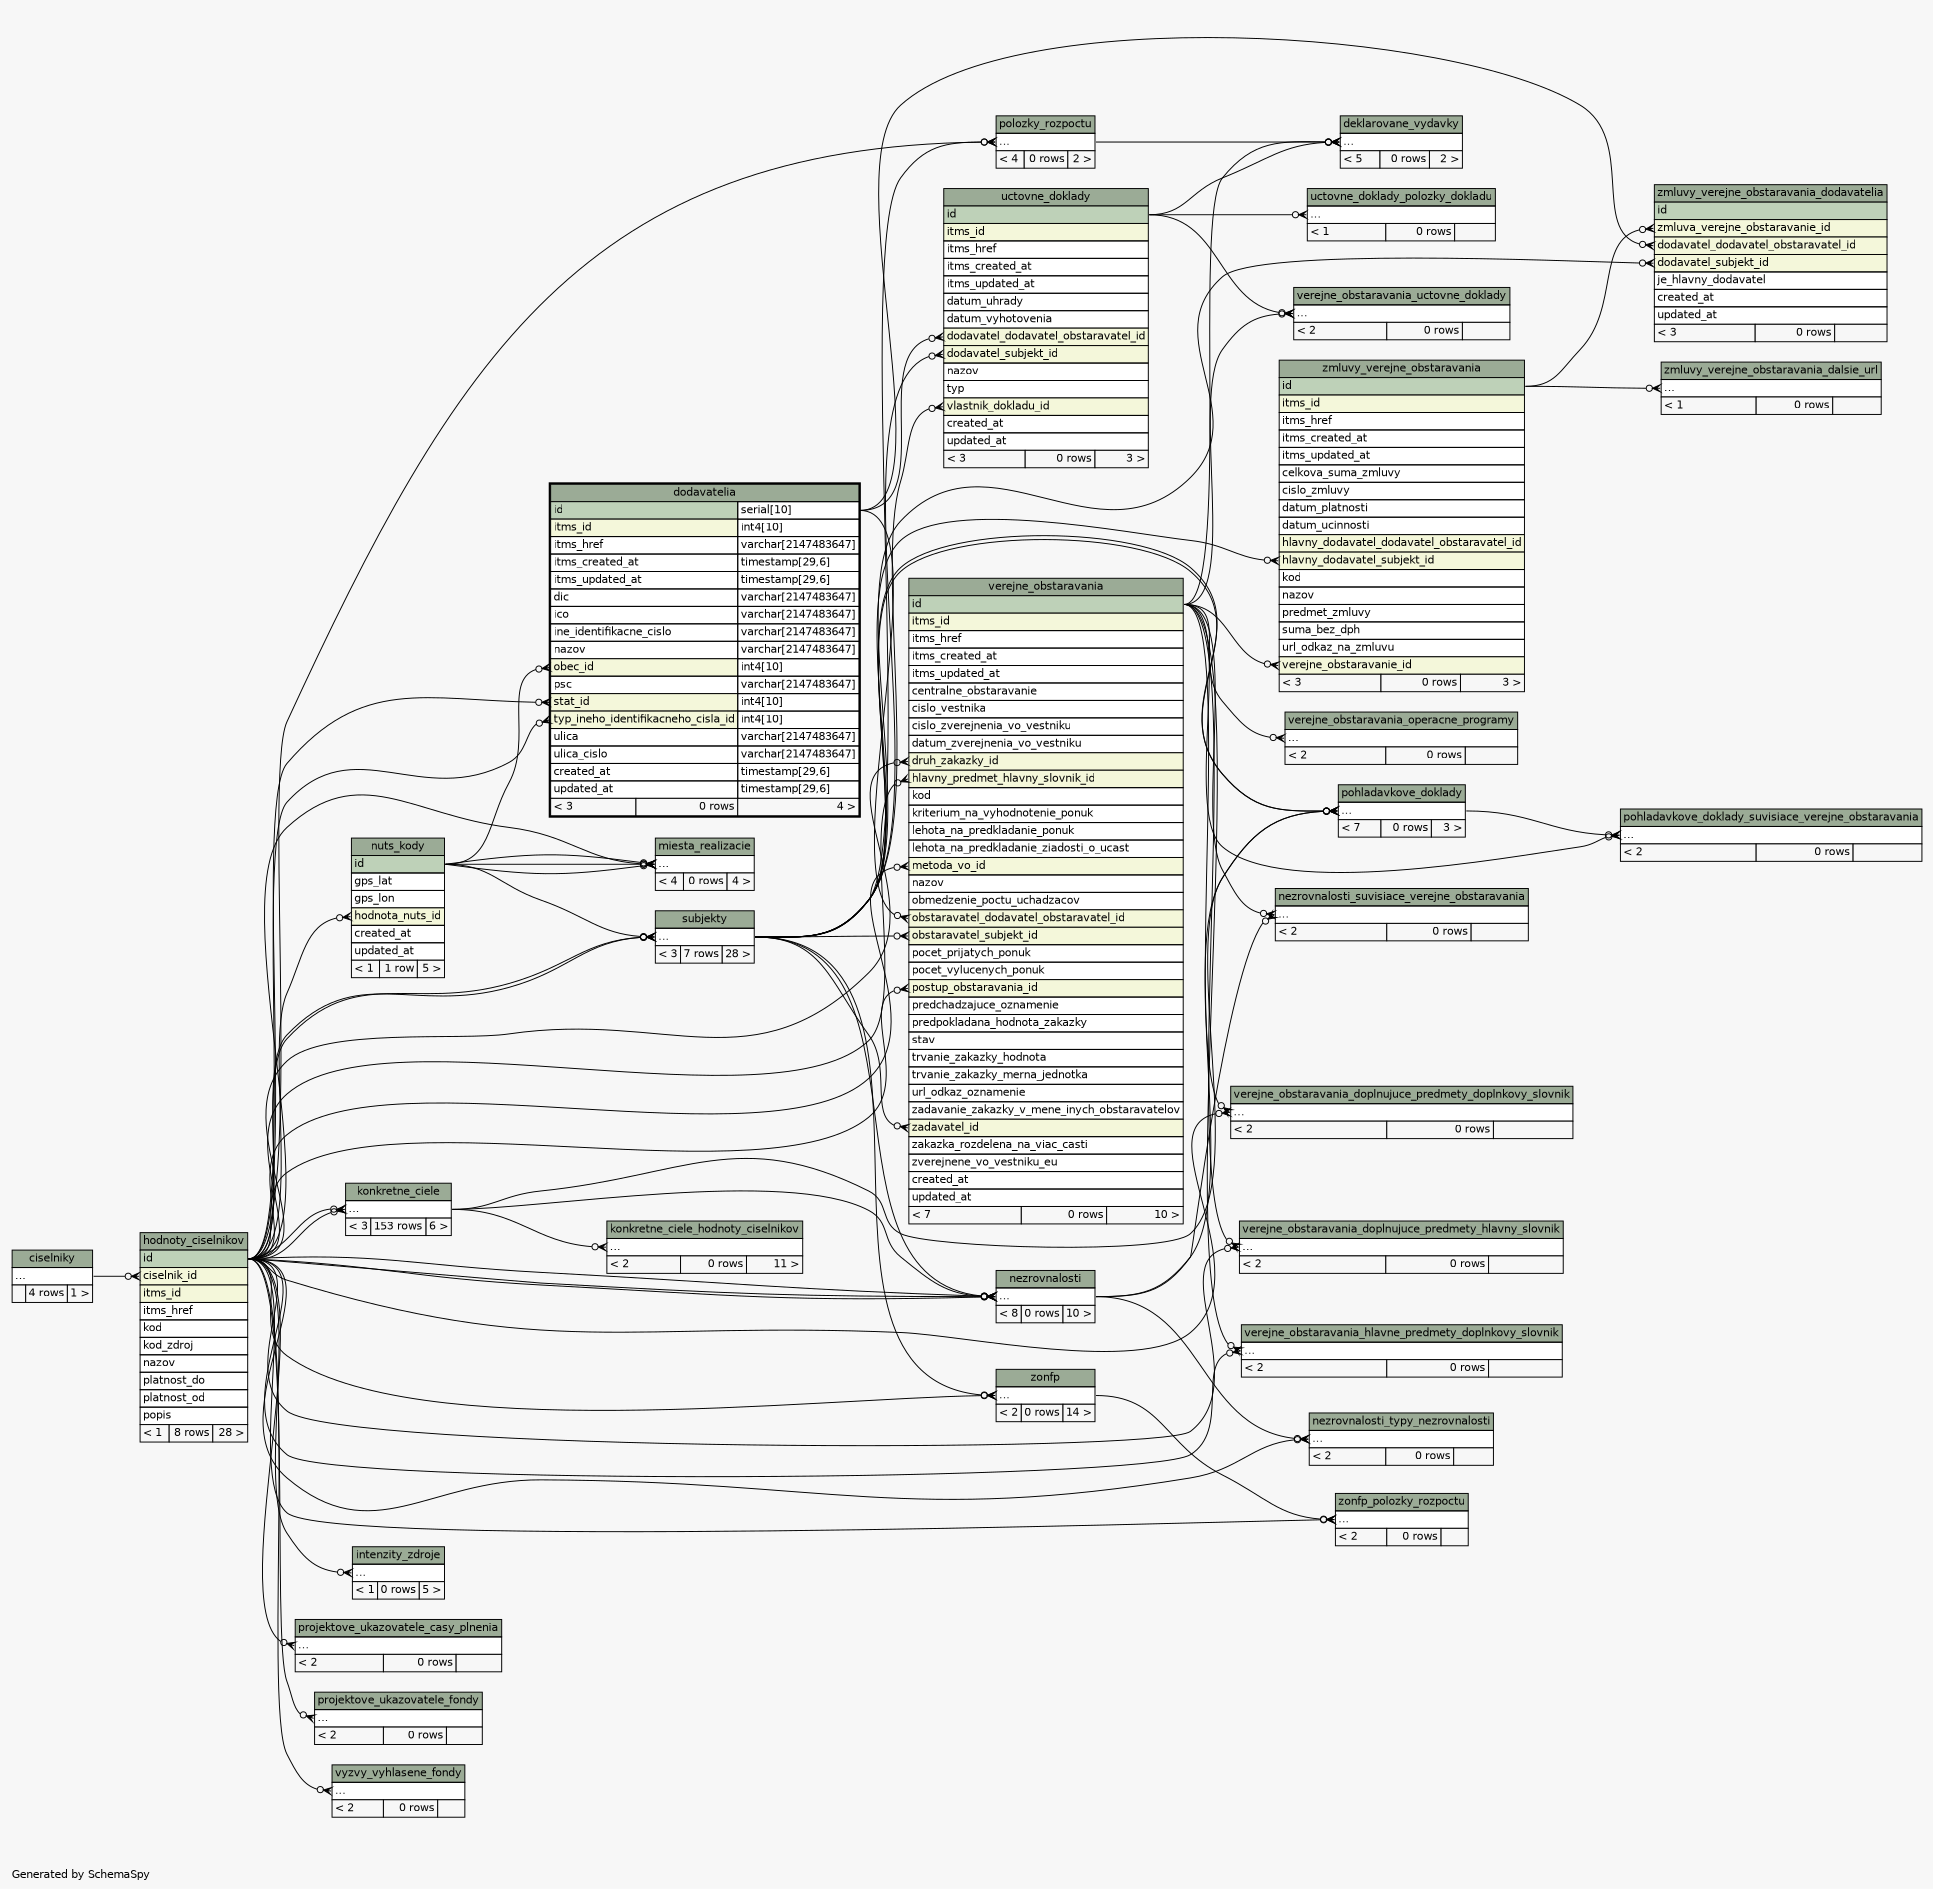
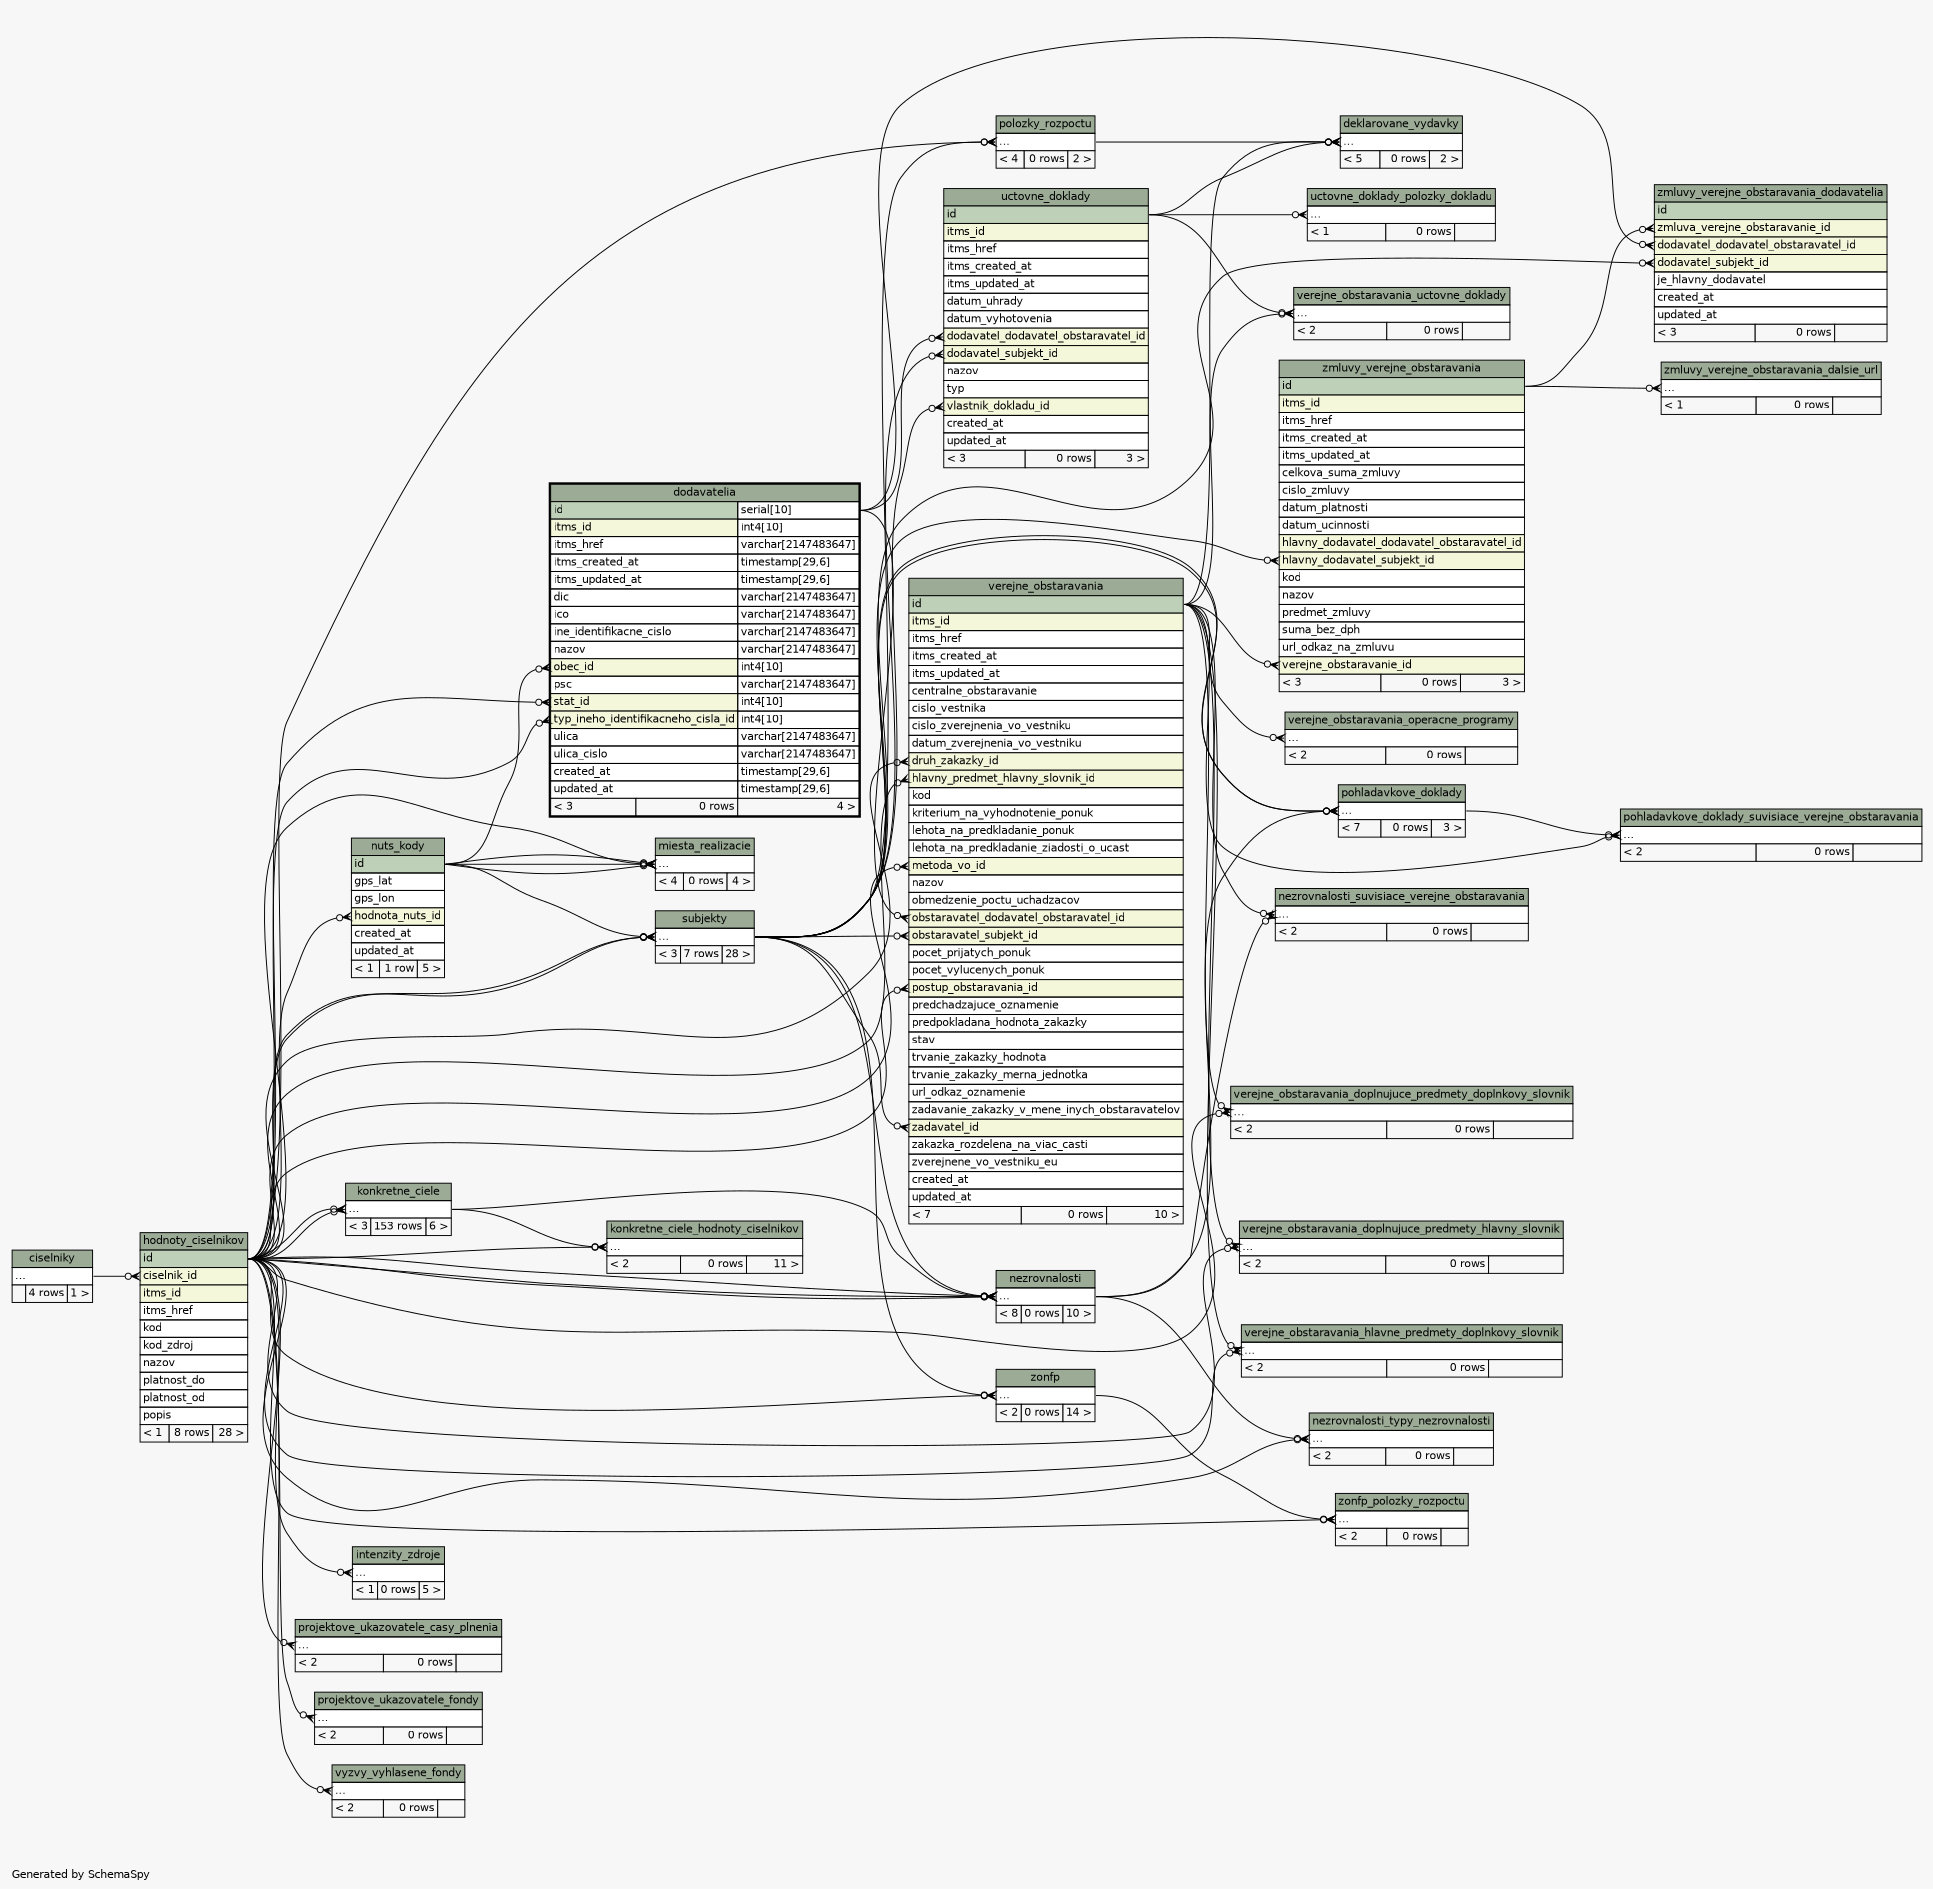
(1050, 1247) -> none
none -> (420, 1253)
